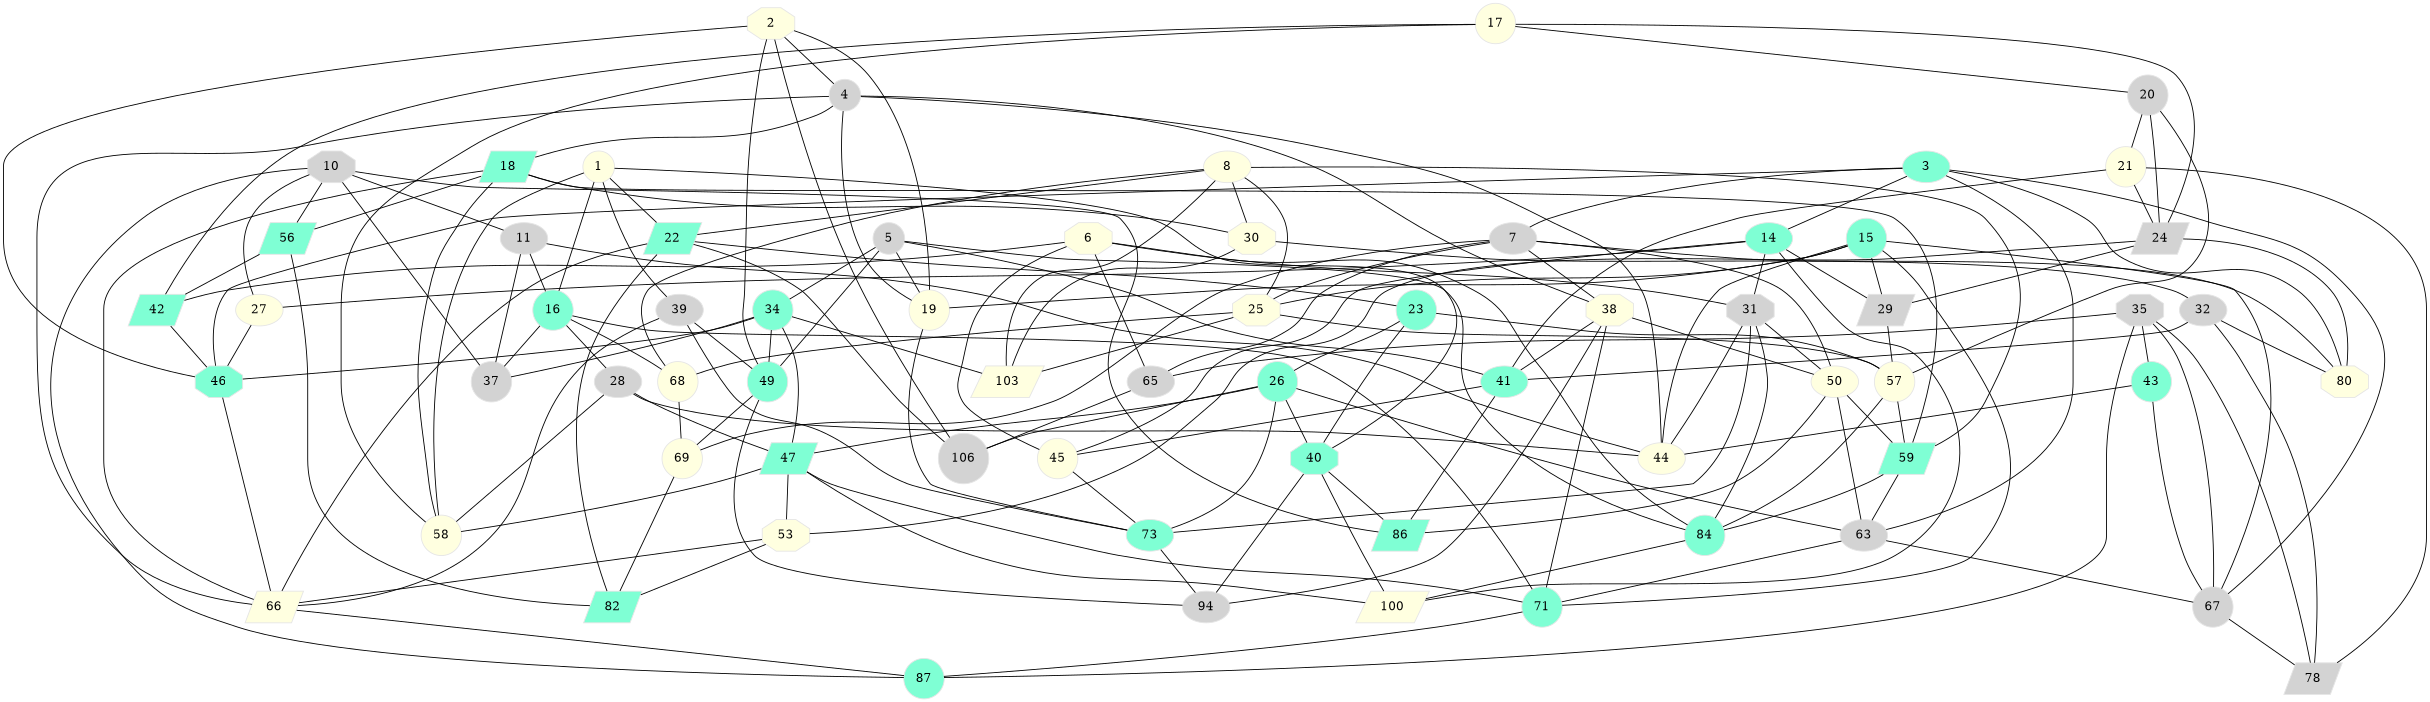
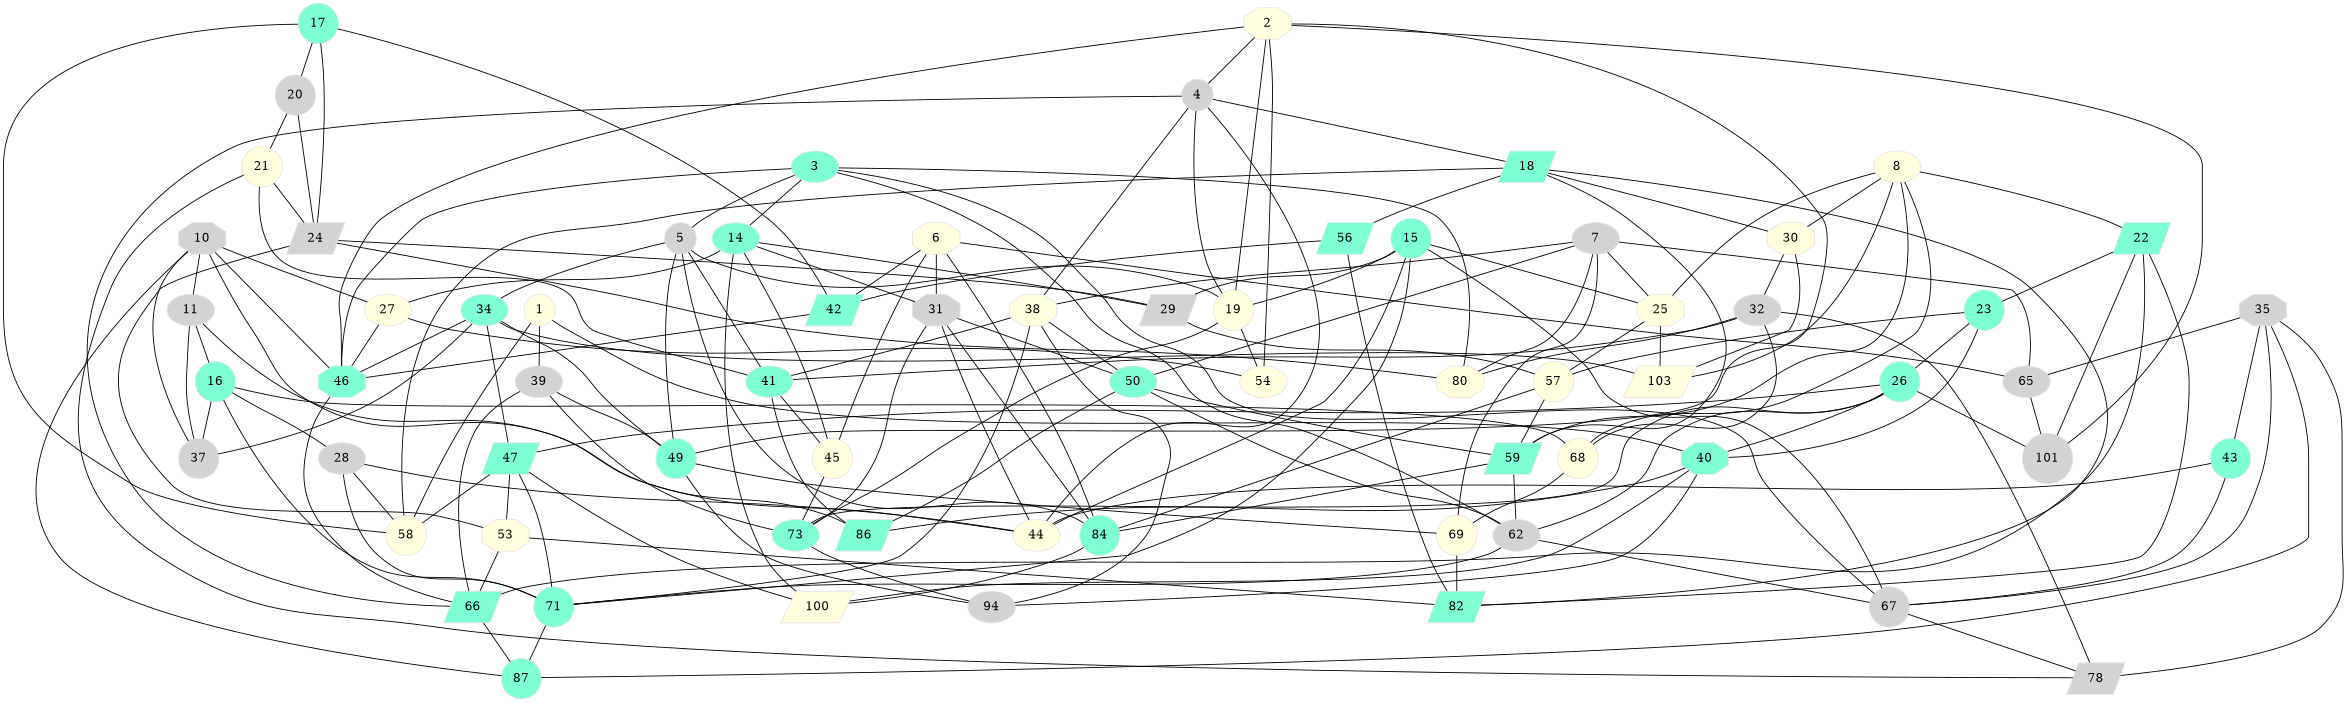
(1495, 24) -> (318, 24)
(1714, 183) -> (747, 196)
(314, 196) -> (272, 310)
(634, 201) -> none
(577, 236) -> none
(114, 286) -> (2105, 437)
(2119, 287) -> none
(773, 310) -> (484, 310)
(990, 332) -> (1702, 428)
none -> (1263, 382)
(1835, 382) -> (1133, 382)
(700, 425) -> (394, 567)
(964, 459) -> (2048, 459)
(1864, 535) -> (1517, 535)
(274, 607) -> (473, 607)
